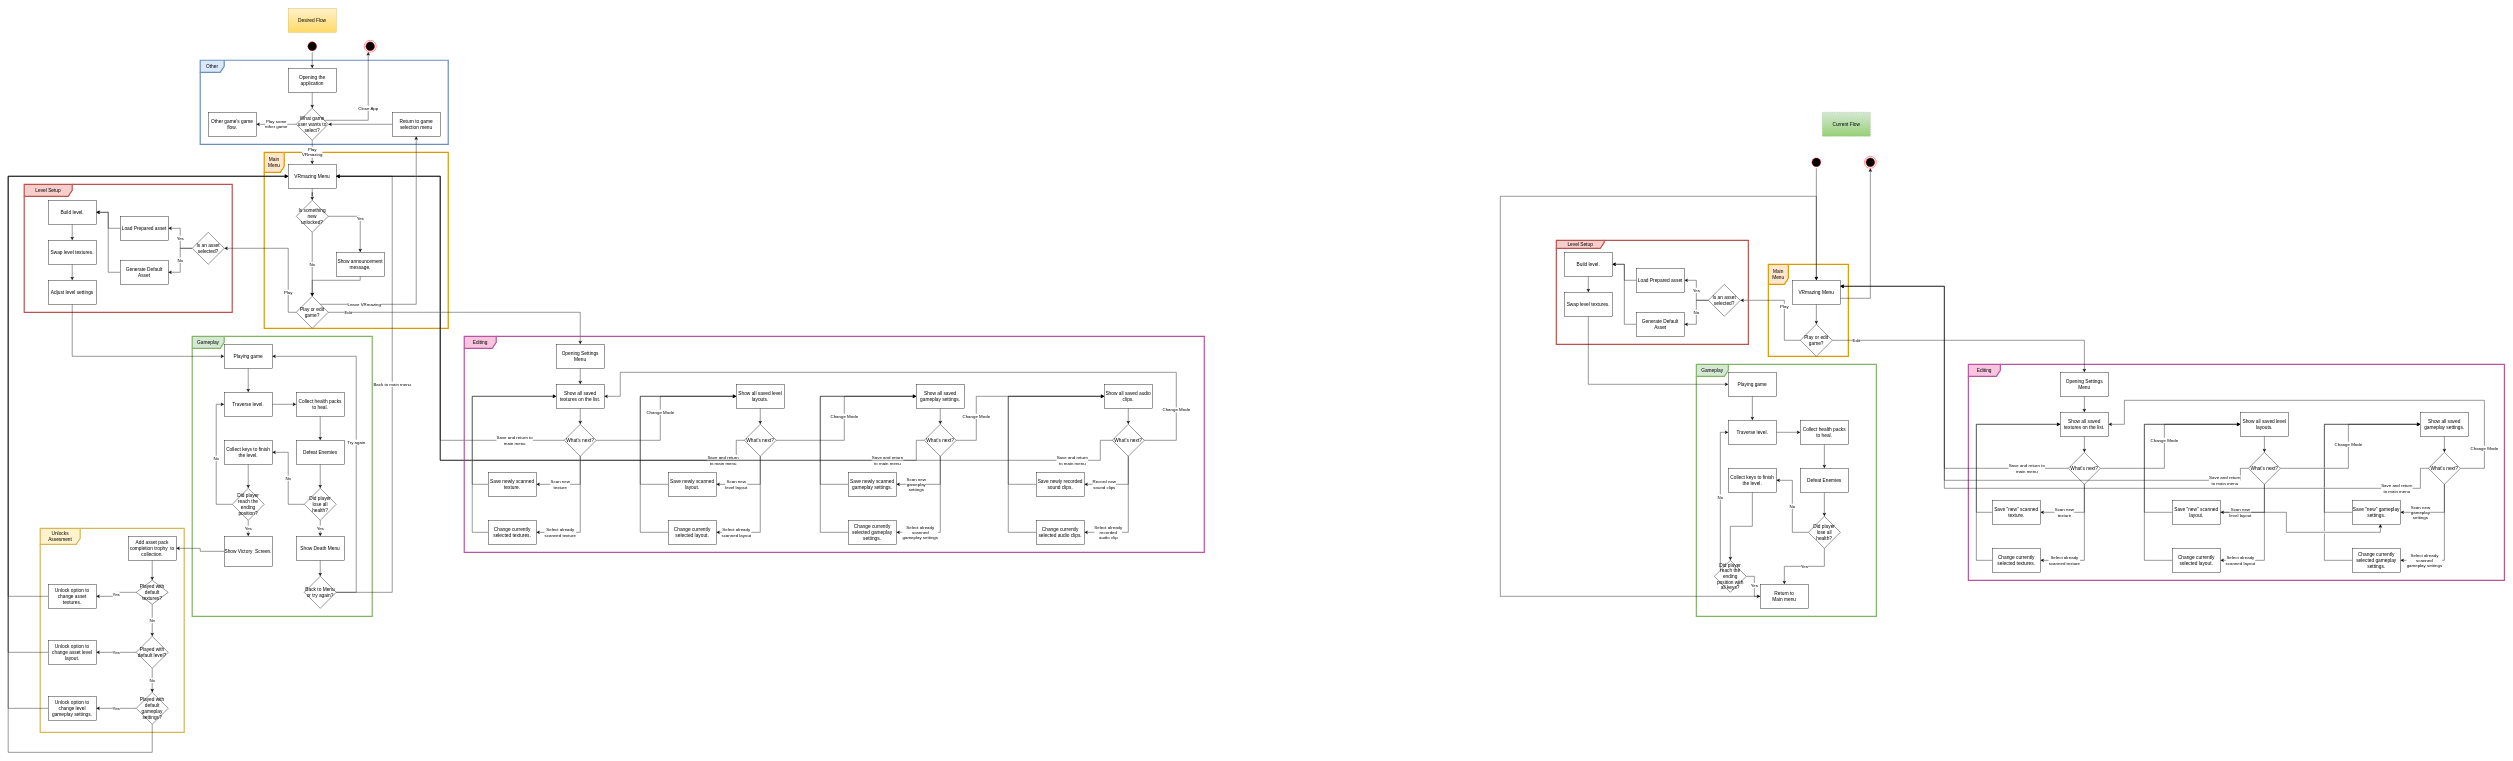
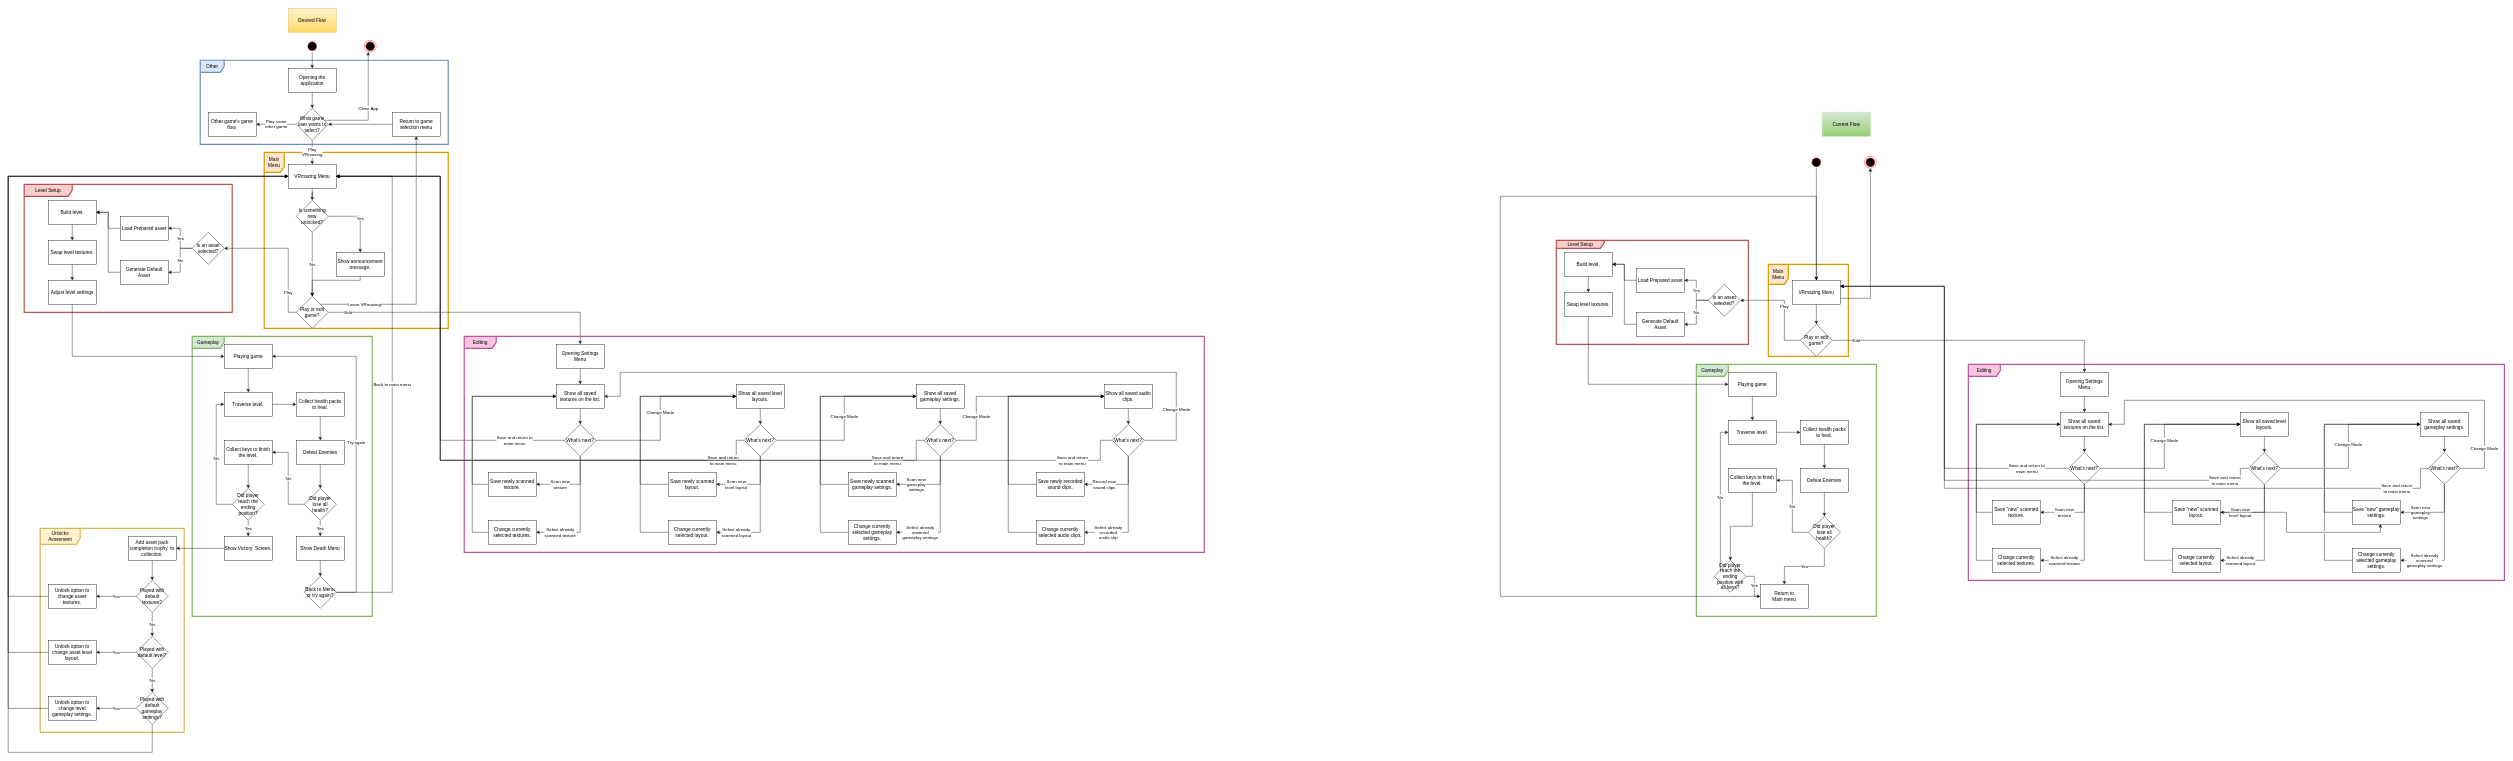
(248, 551) -> (248, 548)
(152, 592) -> (152, 596)
